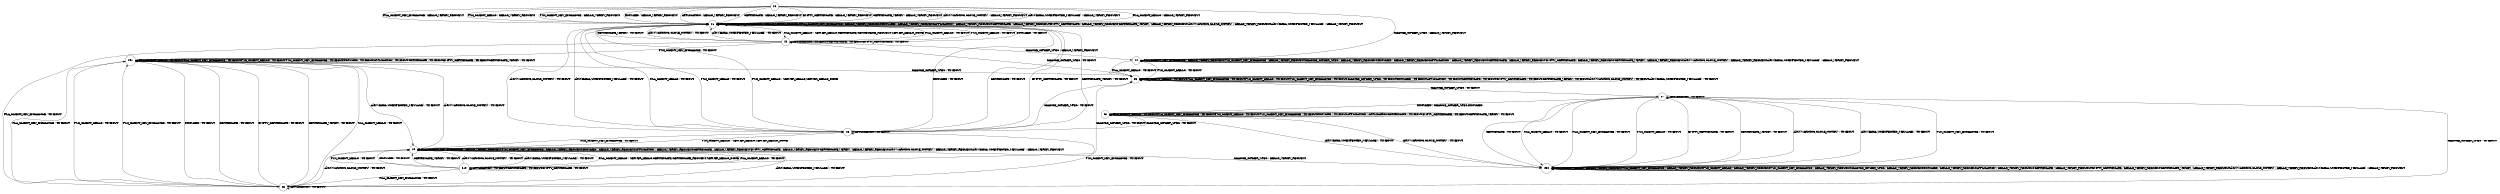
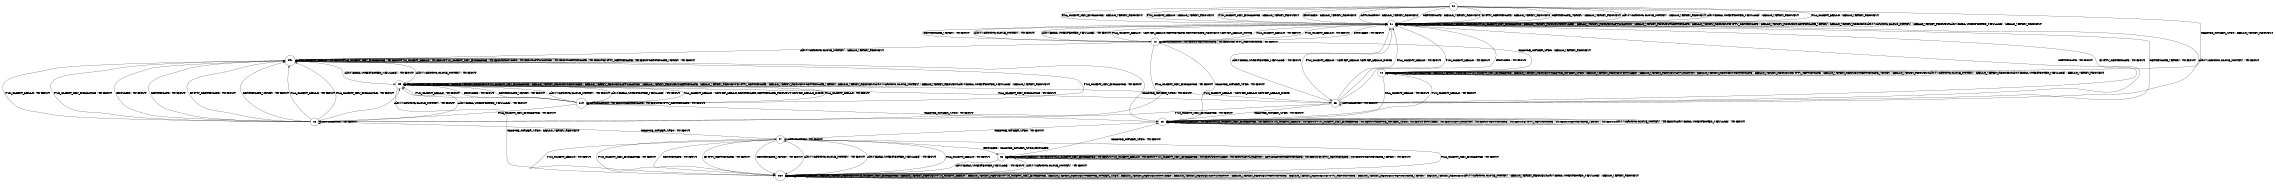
(688, 51) -> (842, 51)
none -> (943, 71)
(1020, 130) -> (1085, 142)
